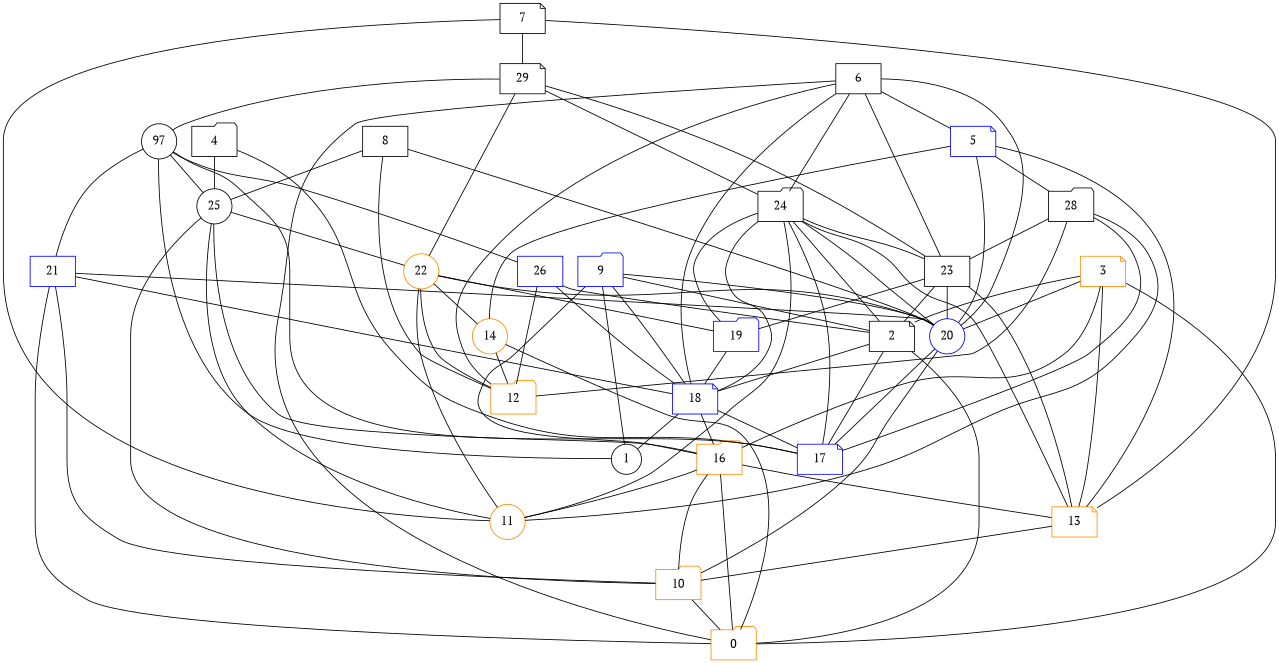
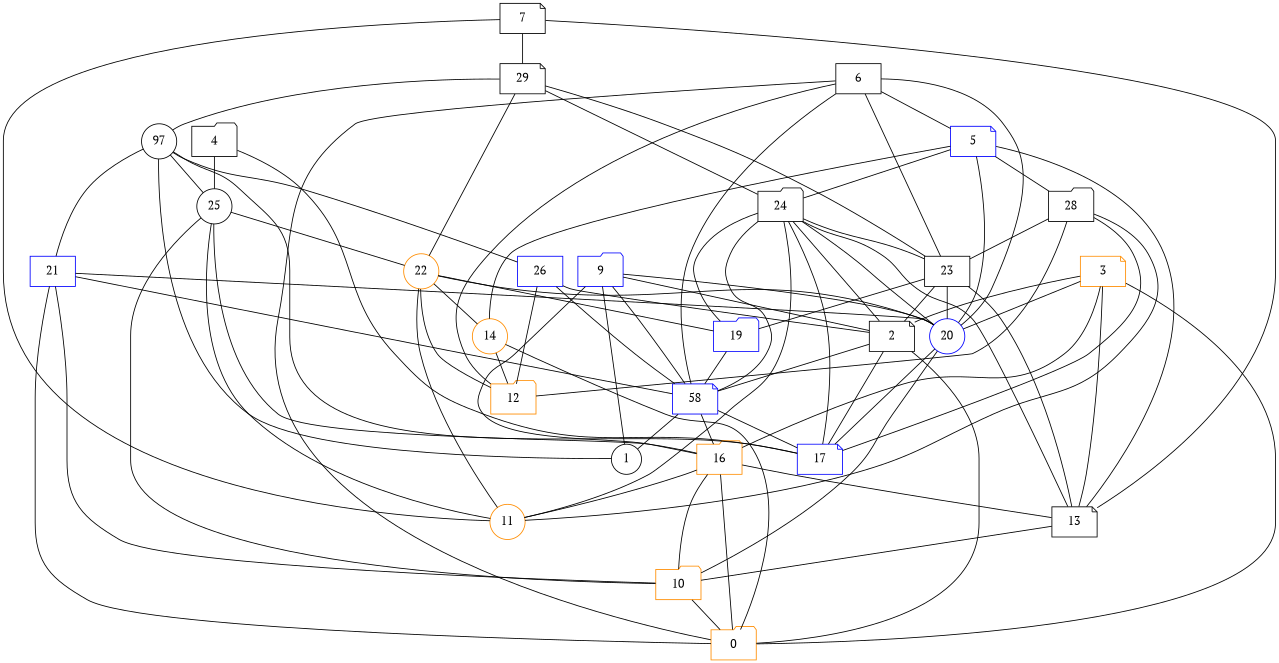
(385, 141) -> none
(819, 143) -> (877, 174)
(695, 399) -> (695, 399)
(1075, 522) -> (1075, 522)
